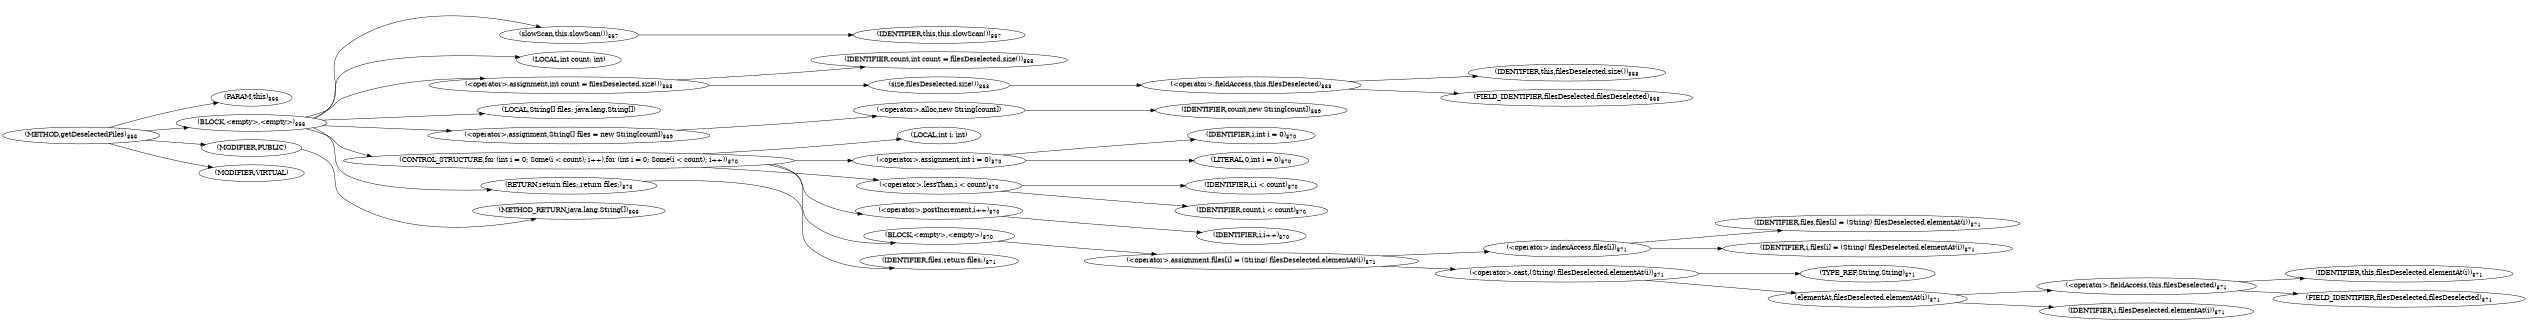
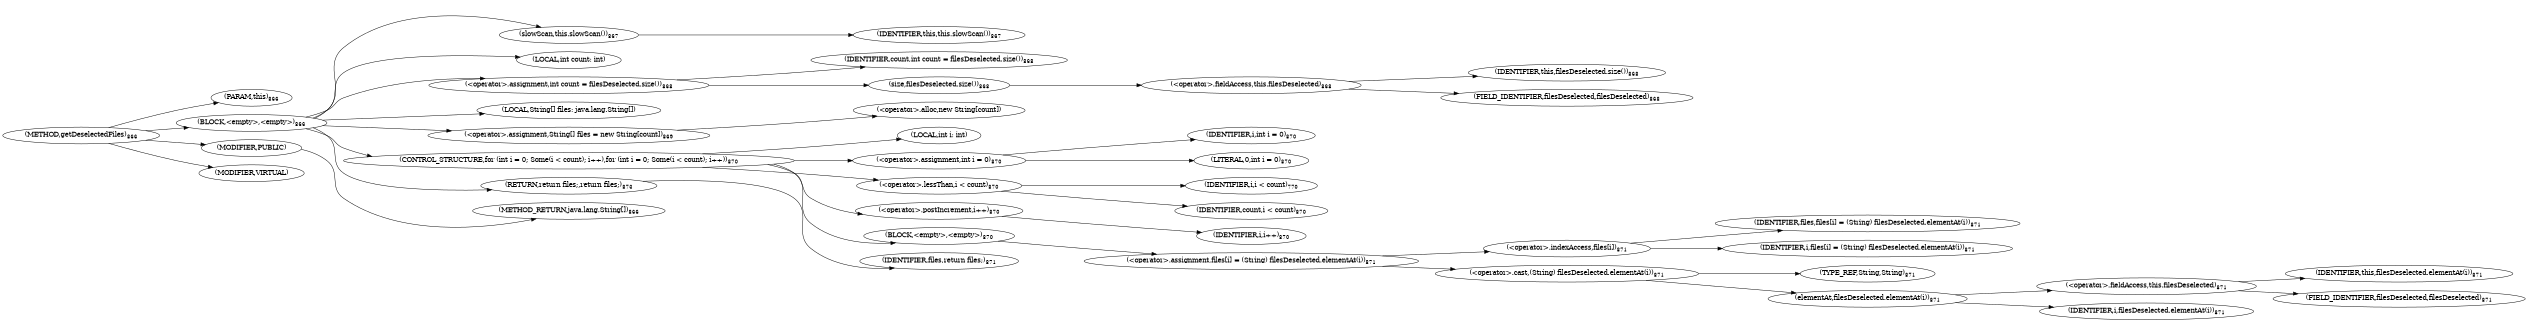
(1251, 110) -> none
(1293, 185) -> (1293, 185)
